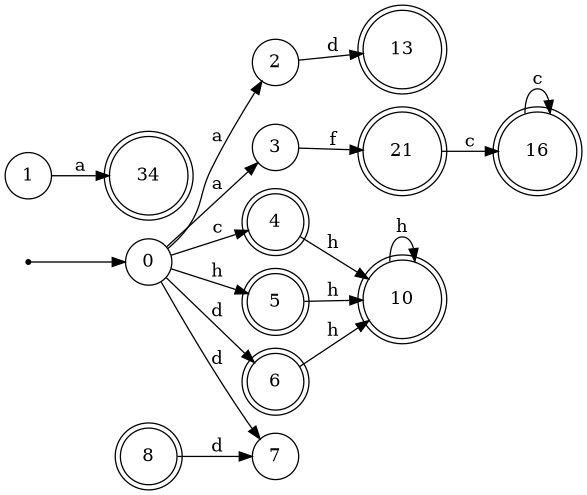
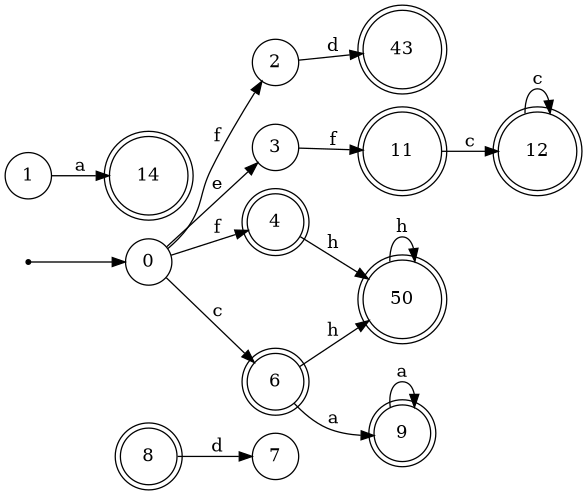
(402, 50) -> (402, 50)
(218, 136) -> (218, 136)
(402, 151) -> (402, 151)
(538, 151) -> (538, 151)
(149, 176) -> (149, 176)
(218, 184) -> (218, 184)
(218, 228) -> (218, 228)
(402, 299) -> (402, 299)
(276, 302) -> none
(218, 312) -> (218, 312)
(205, 356) -> none
none -> (402, 433)
